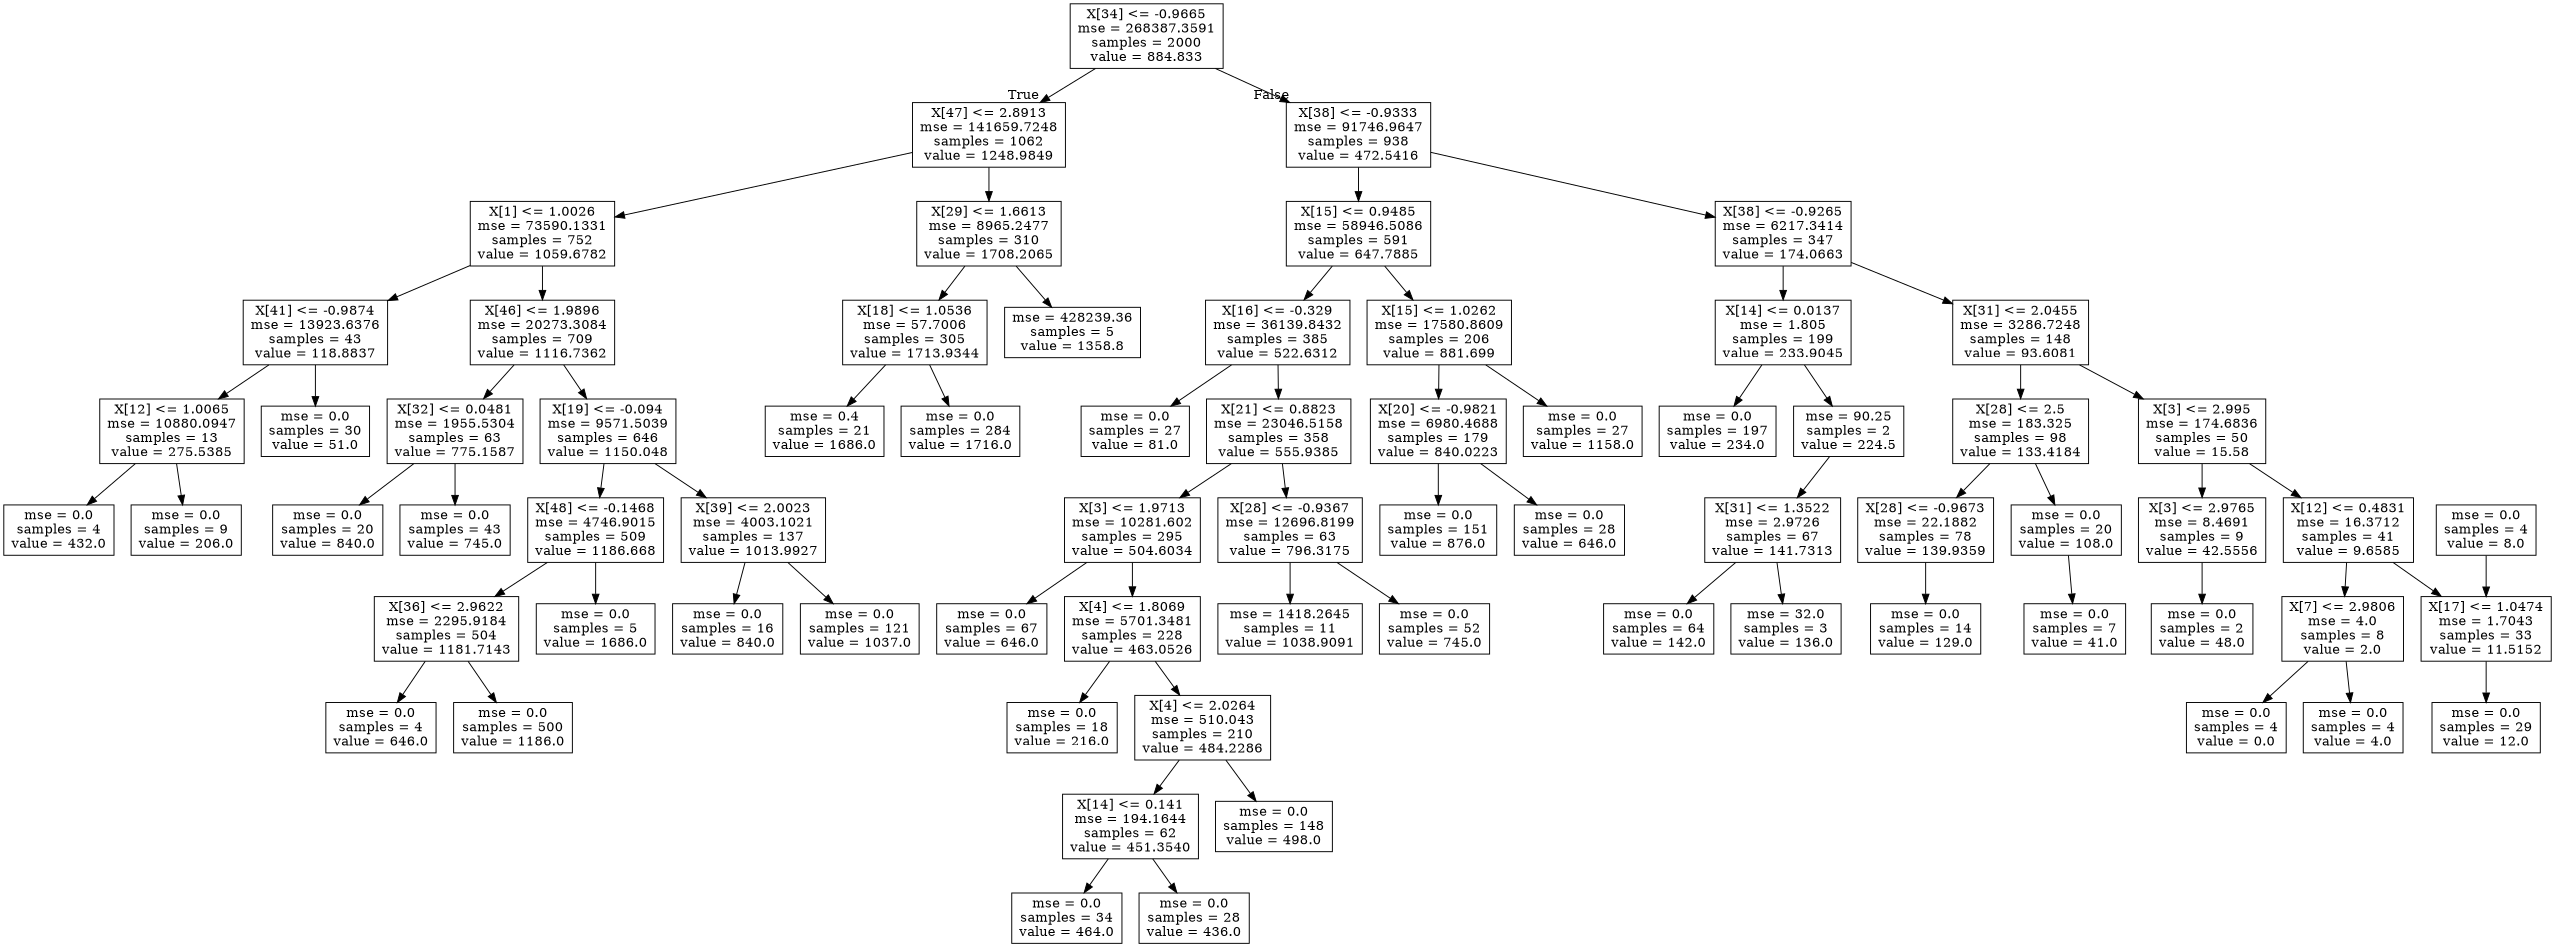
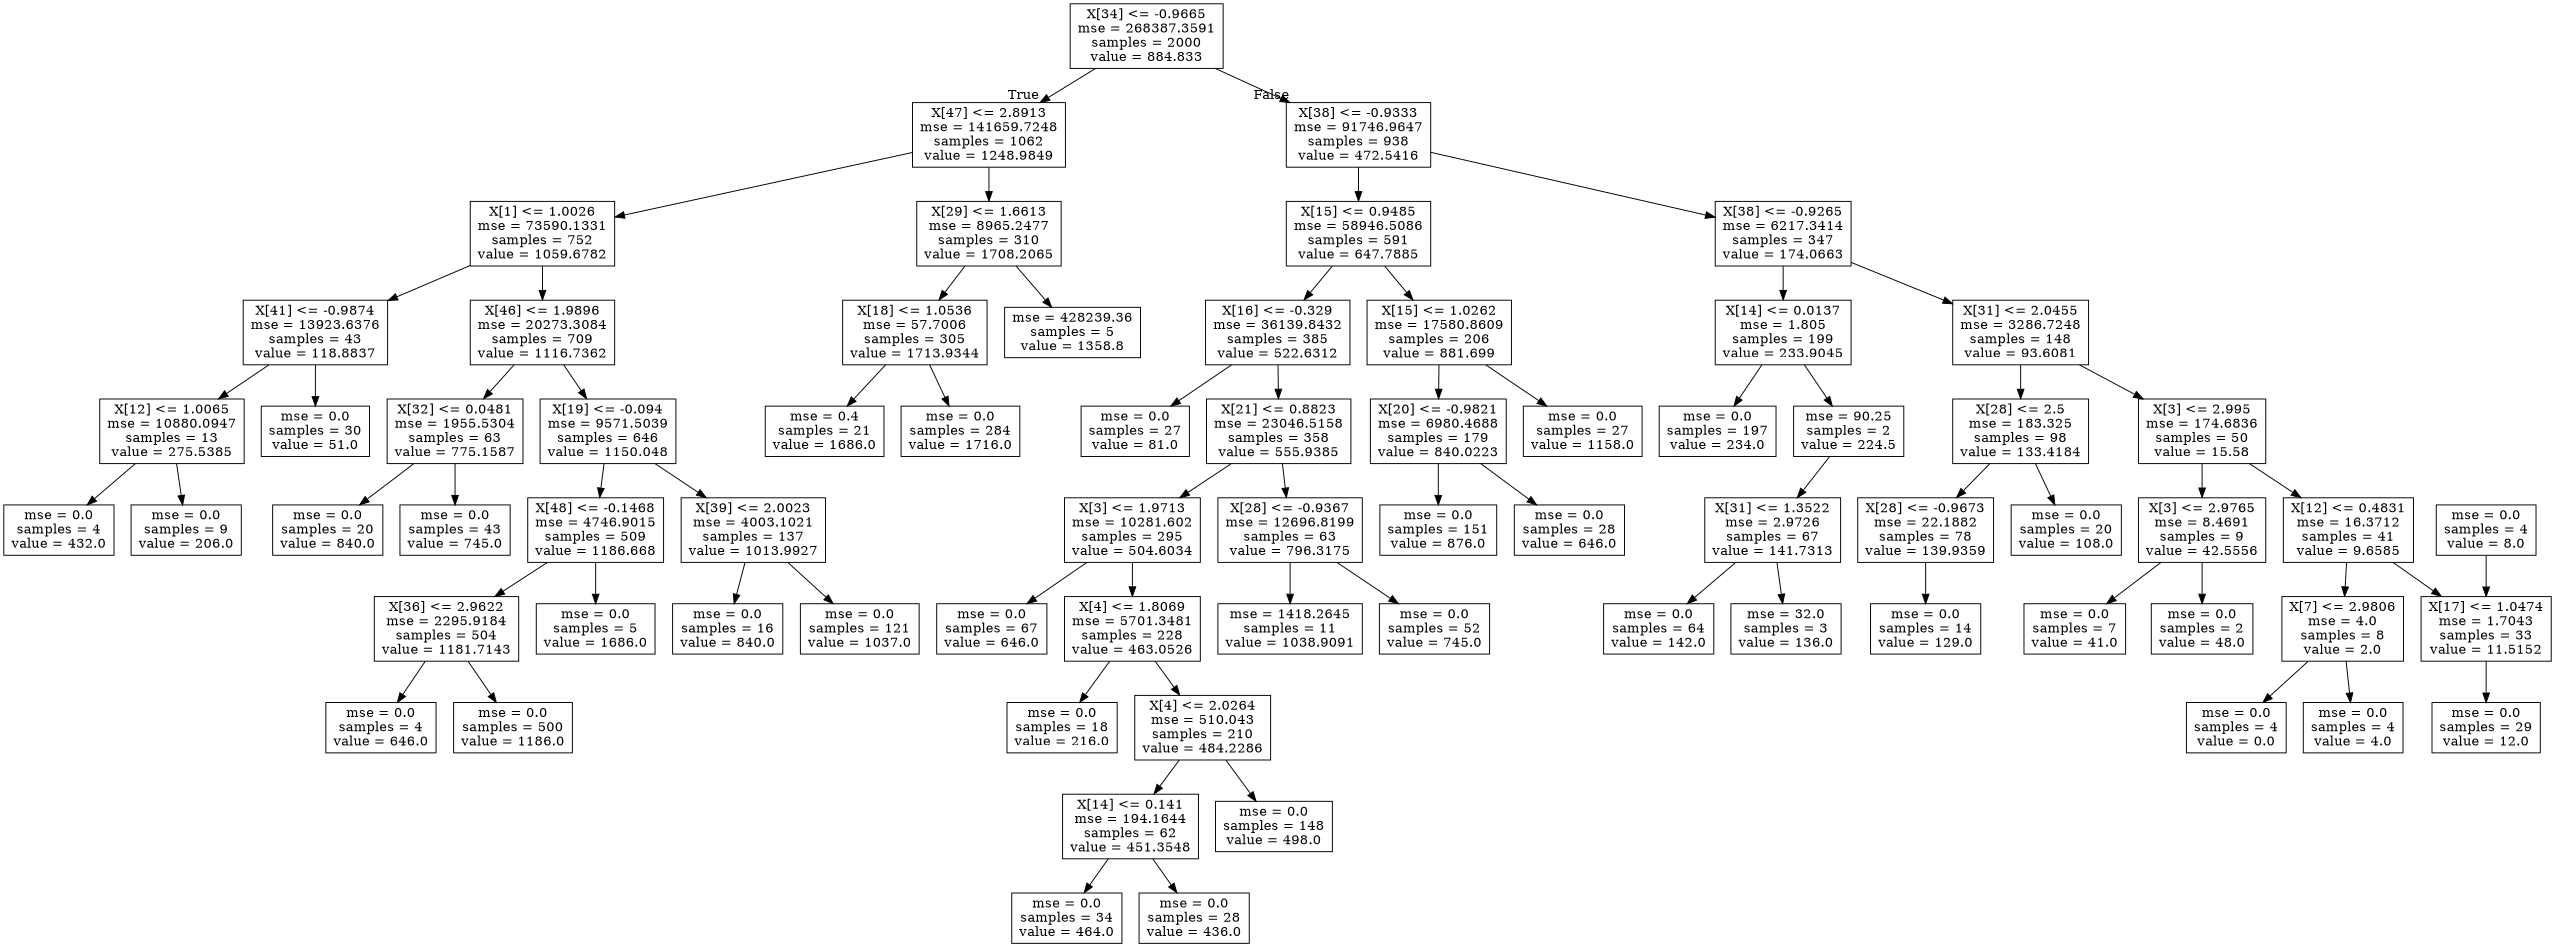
(2070, 575) -> (2138, 580)
(1130, 827) -> (1130, 827)
